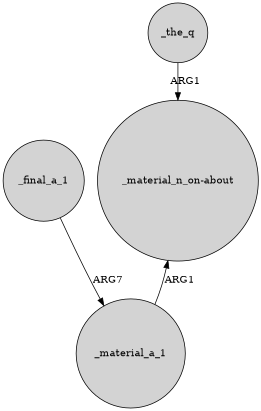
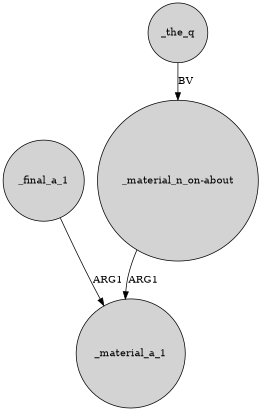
(186, 81) -> (186, 81)
(108, 280) -> (108, 280)
(161, 286) -> (130, 270)
